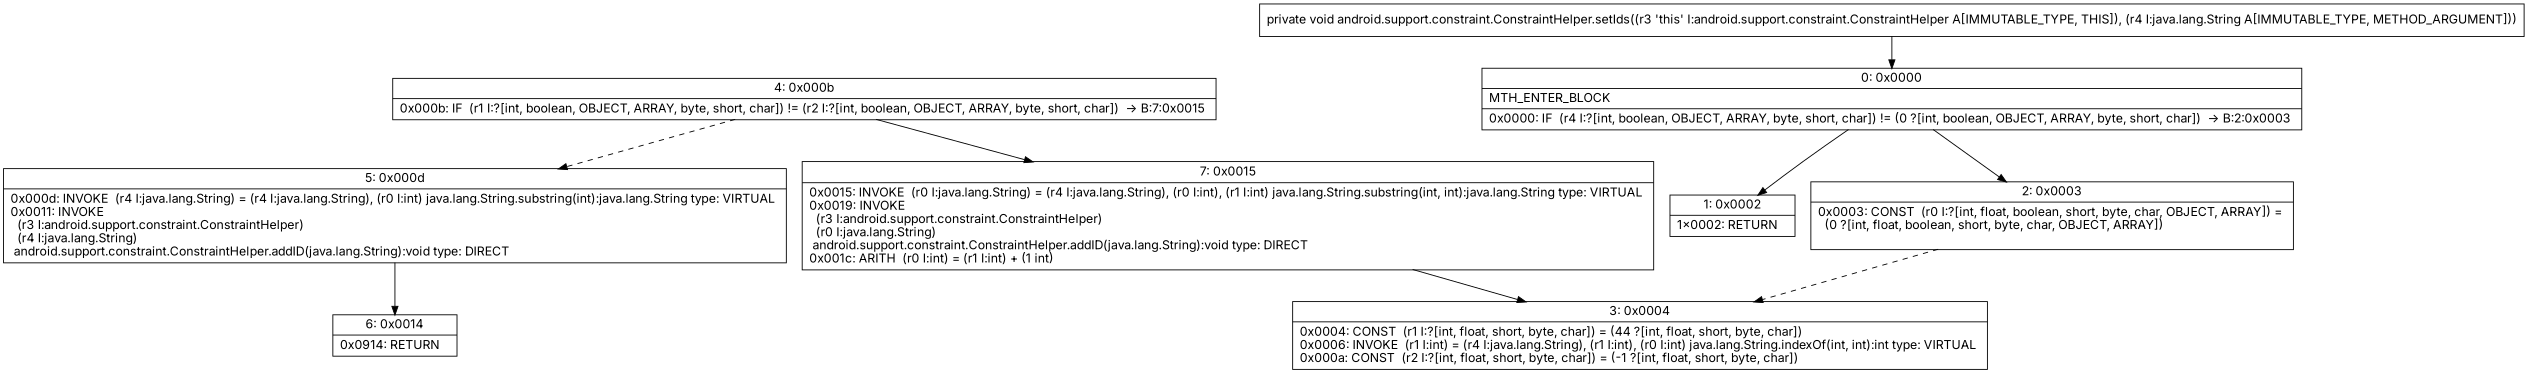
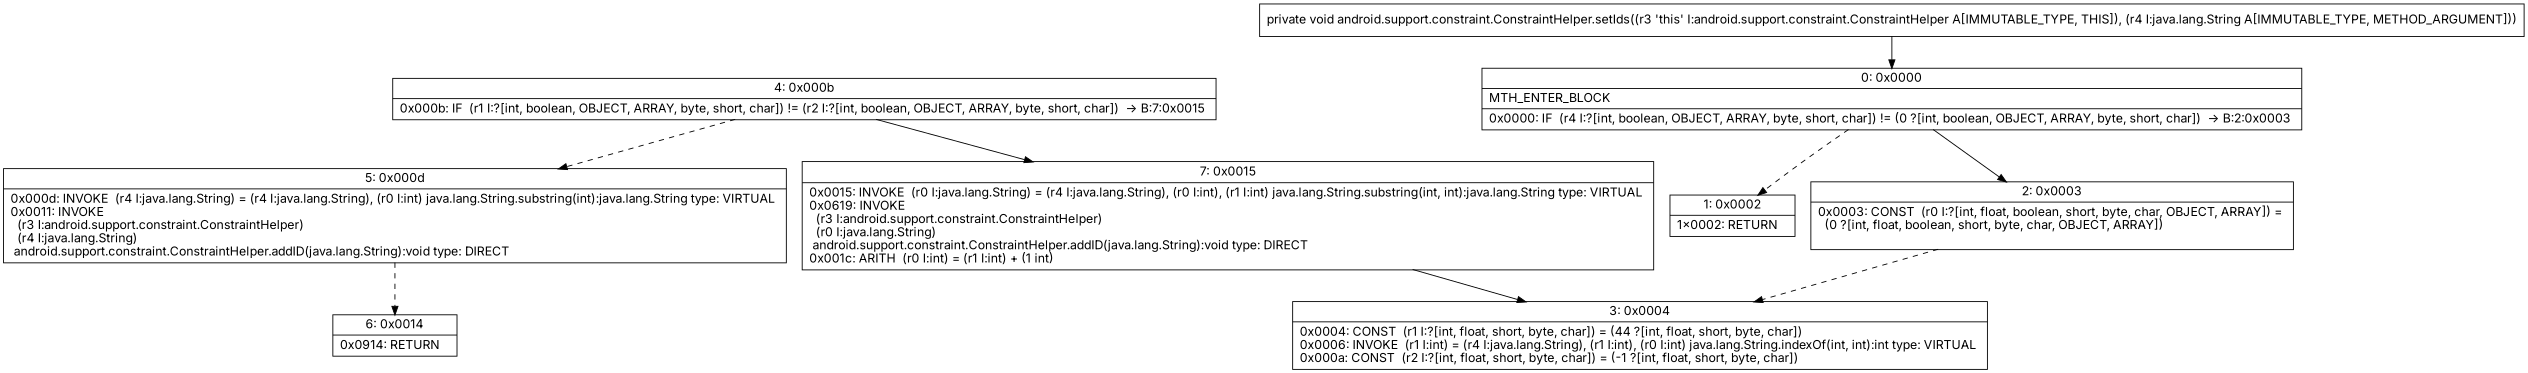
(1806, 159) -> (1806, 159)
(861, 206) -> (861, 206)
(395, 284) -> (395, 284)
